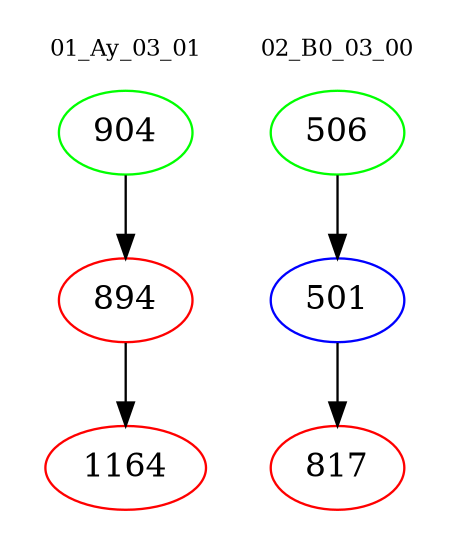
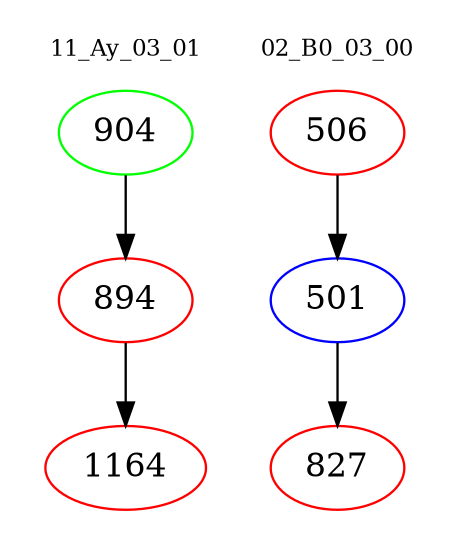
(126, 50) -> (126, 50)
(338, 133) -> (338, 133)
(338, 468) -> (338, 468)
